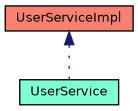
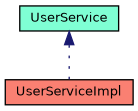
(69, 62) -> (69, 62)
